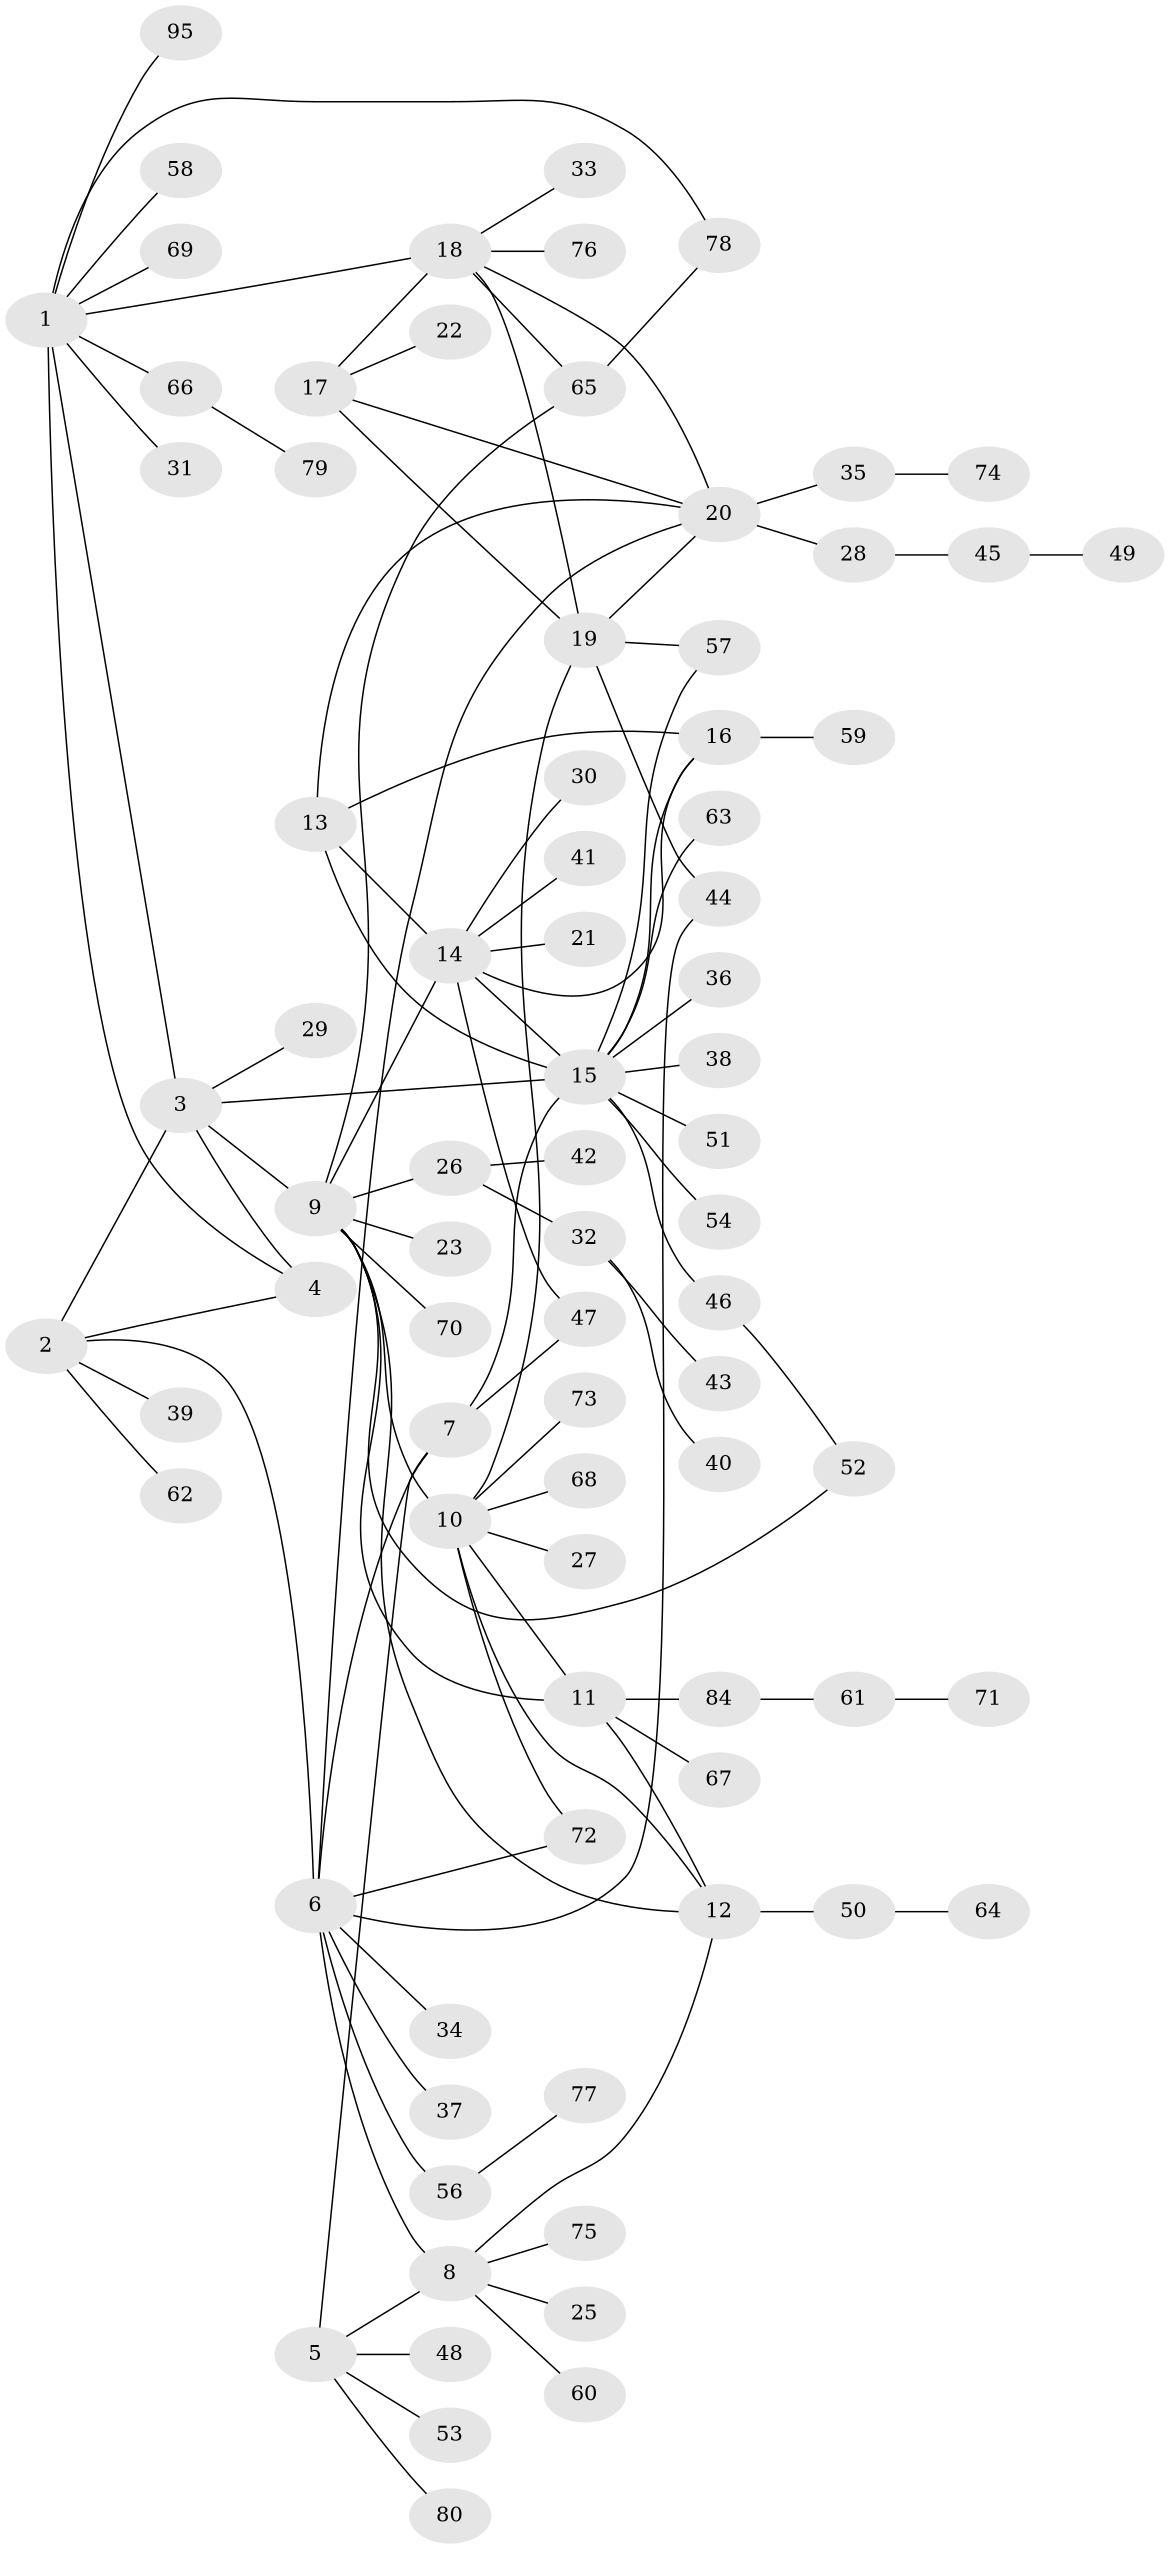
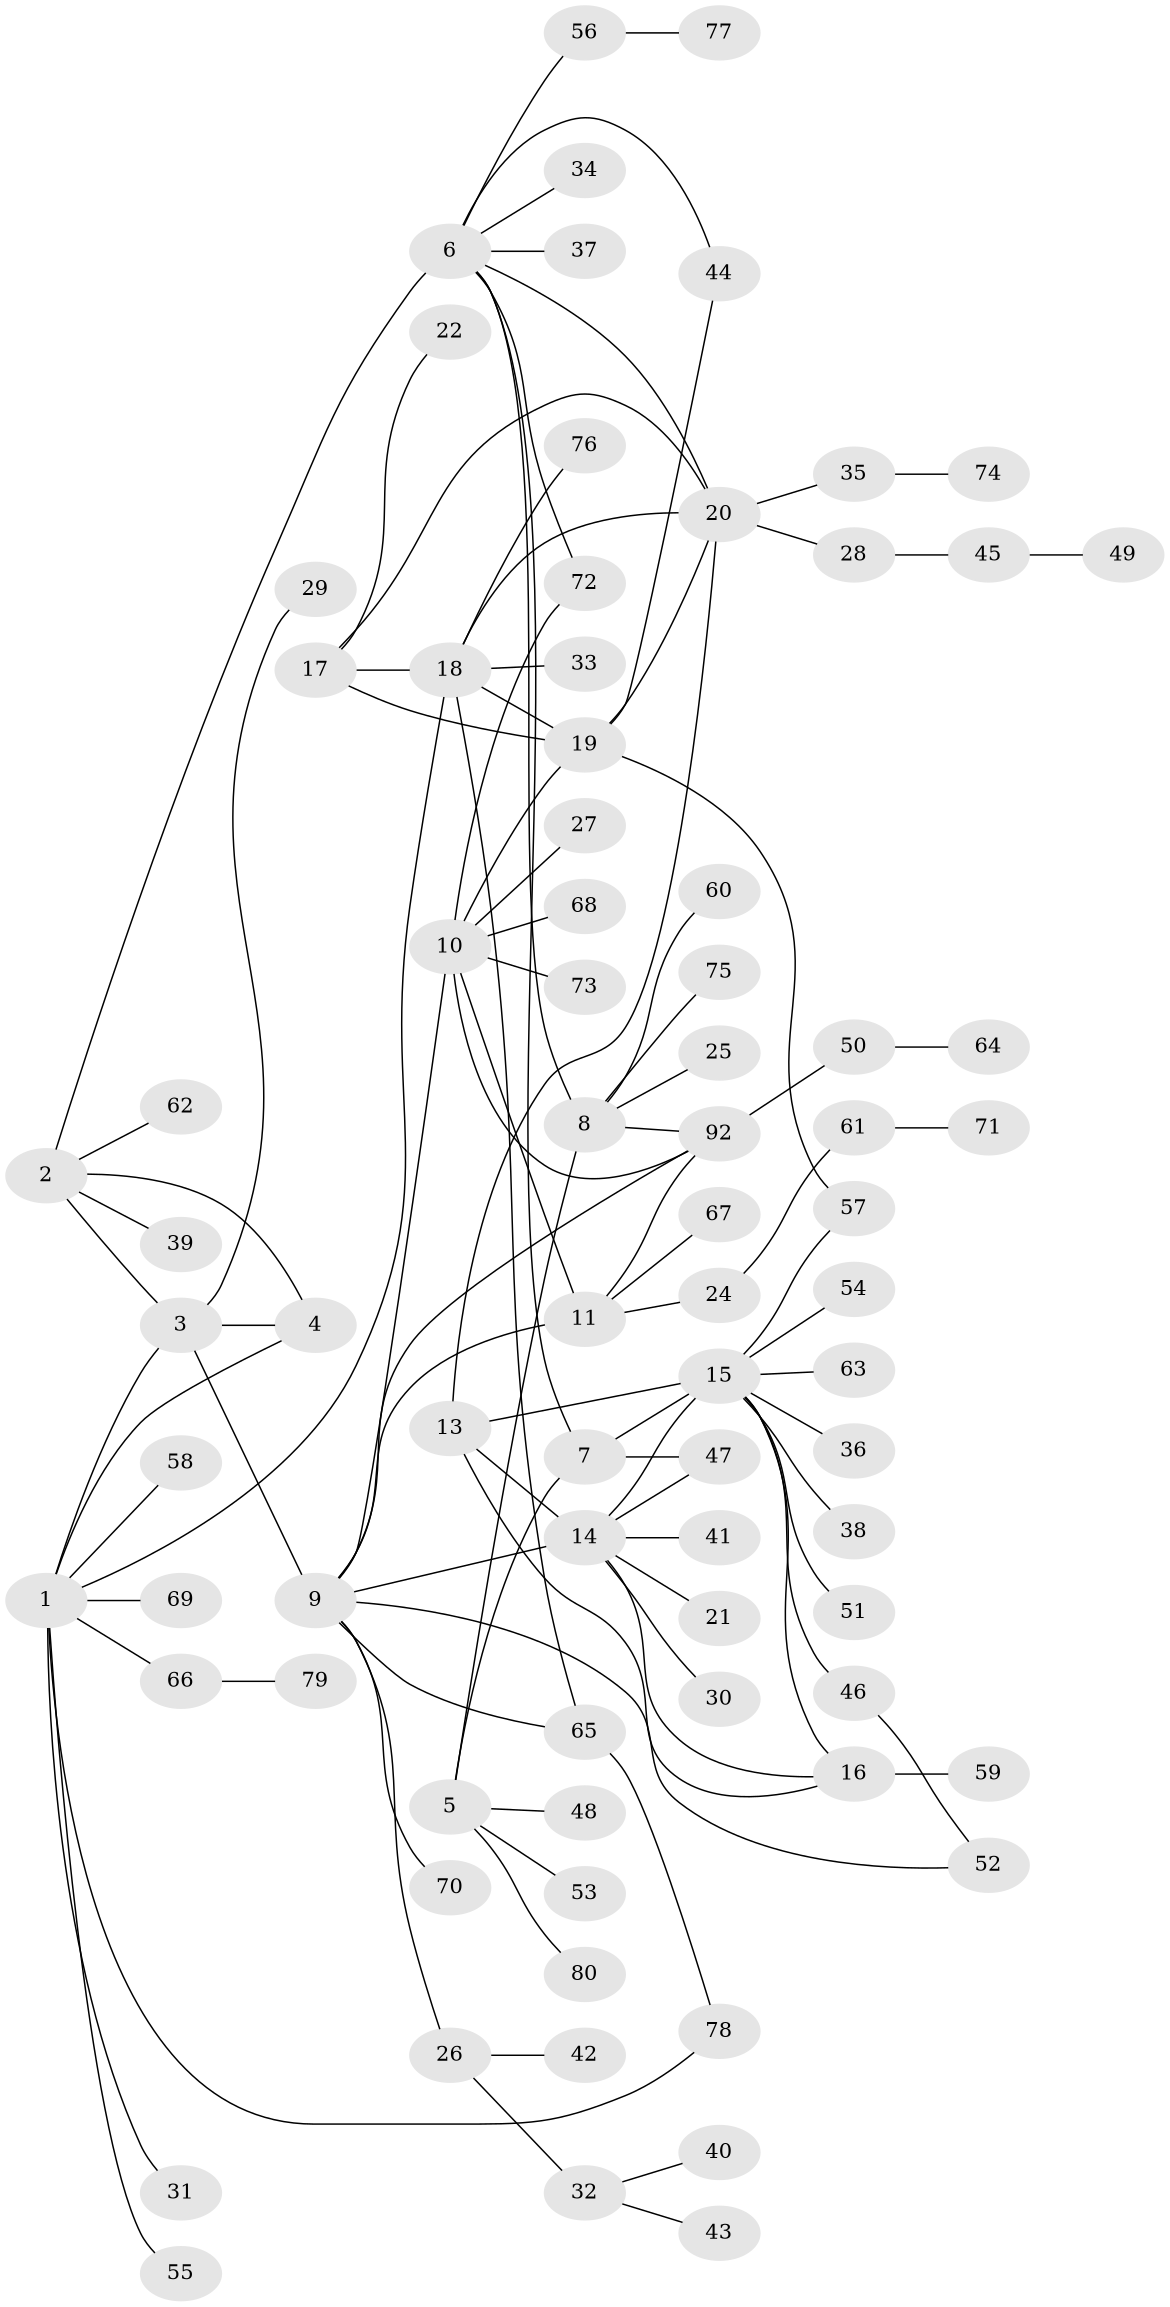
(181, 33) -> (181, 2274)
(391, 1091) -> none
(450, 1249) -> none
(719, 1699) -> (719, 1295)
(719, 1912) -> (719, 1134)
